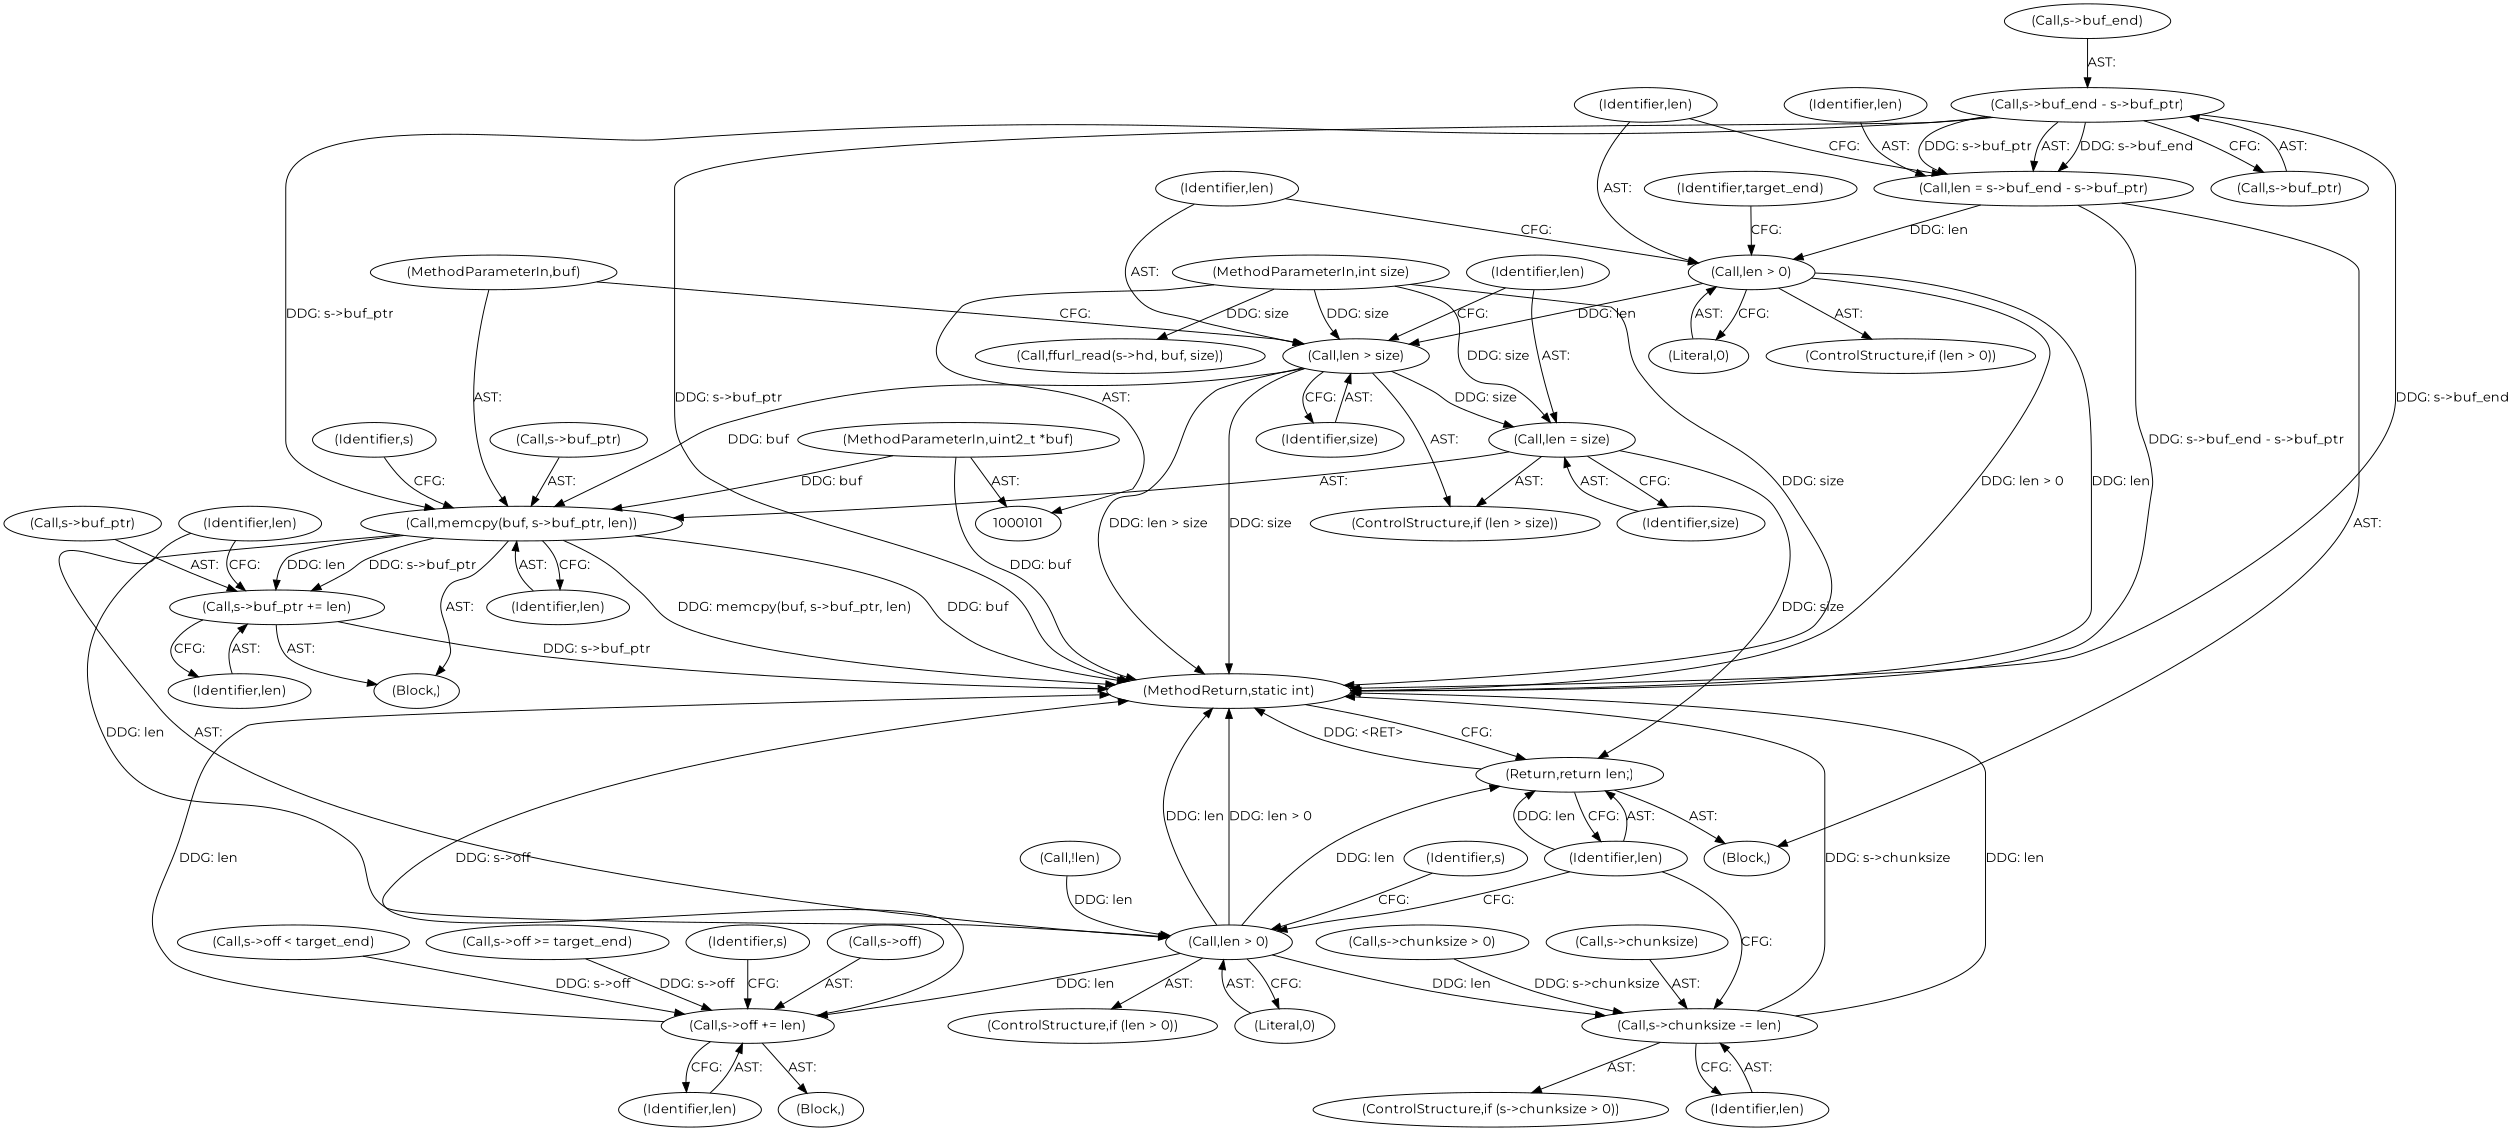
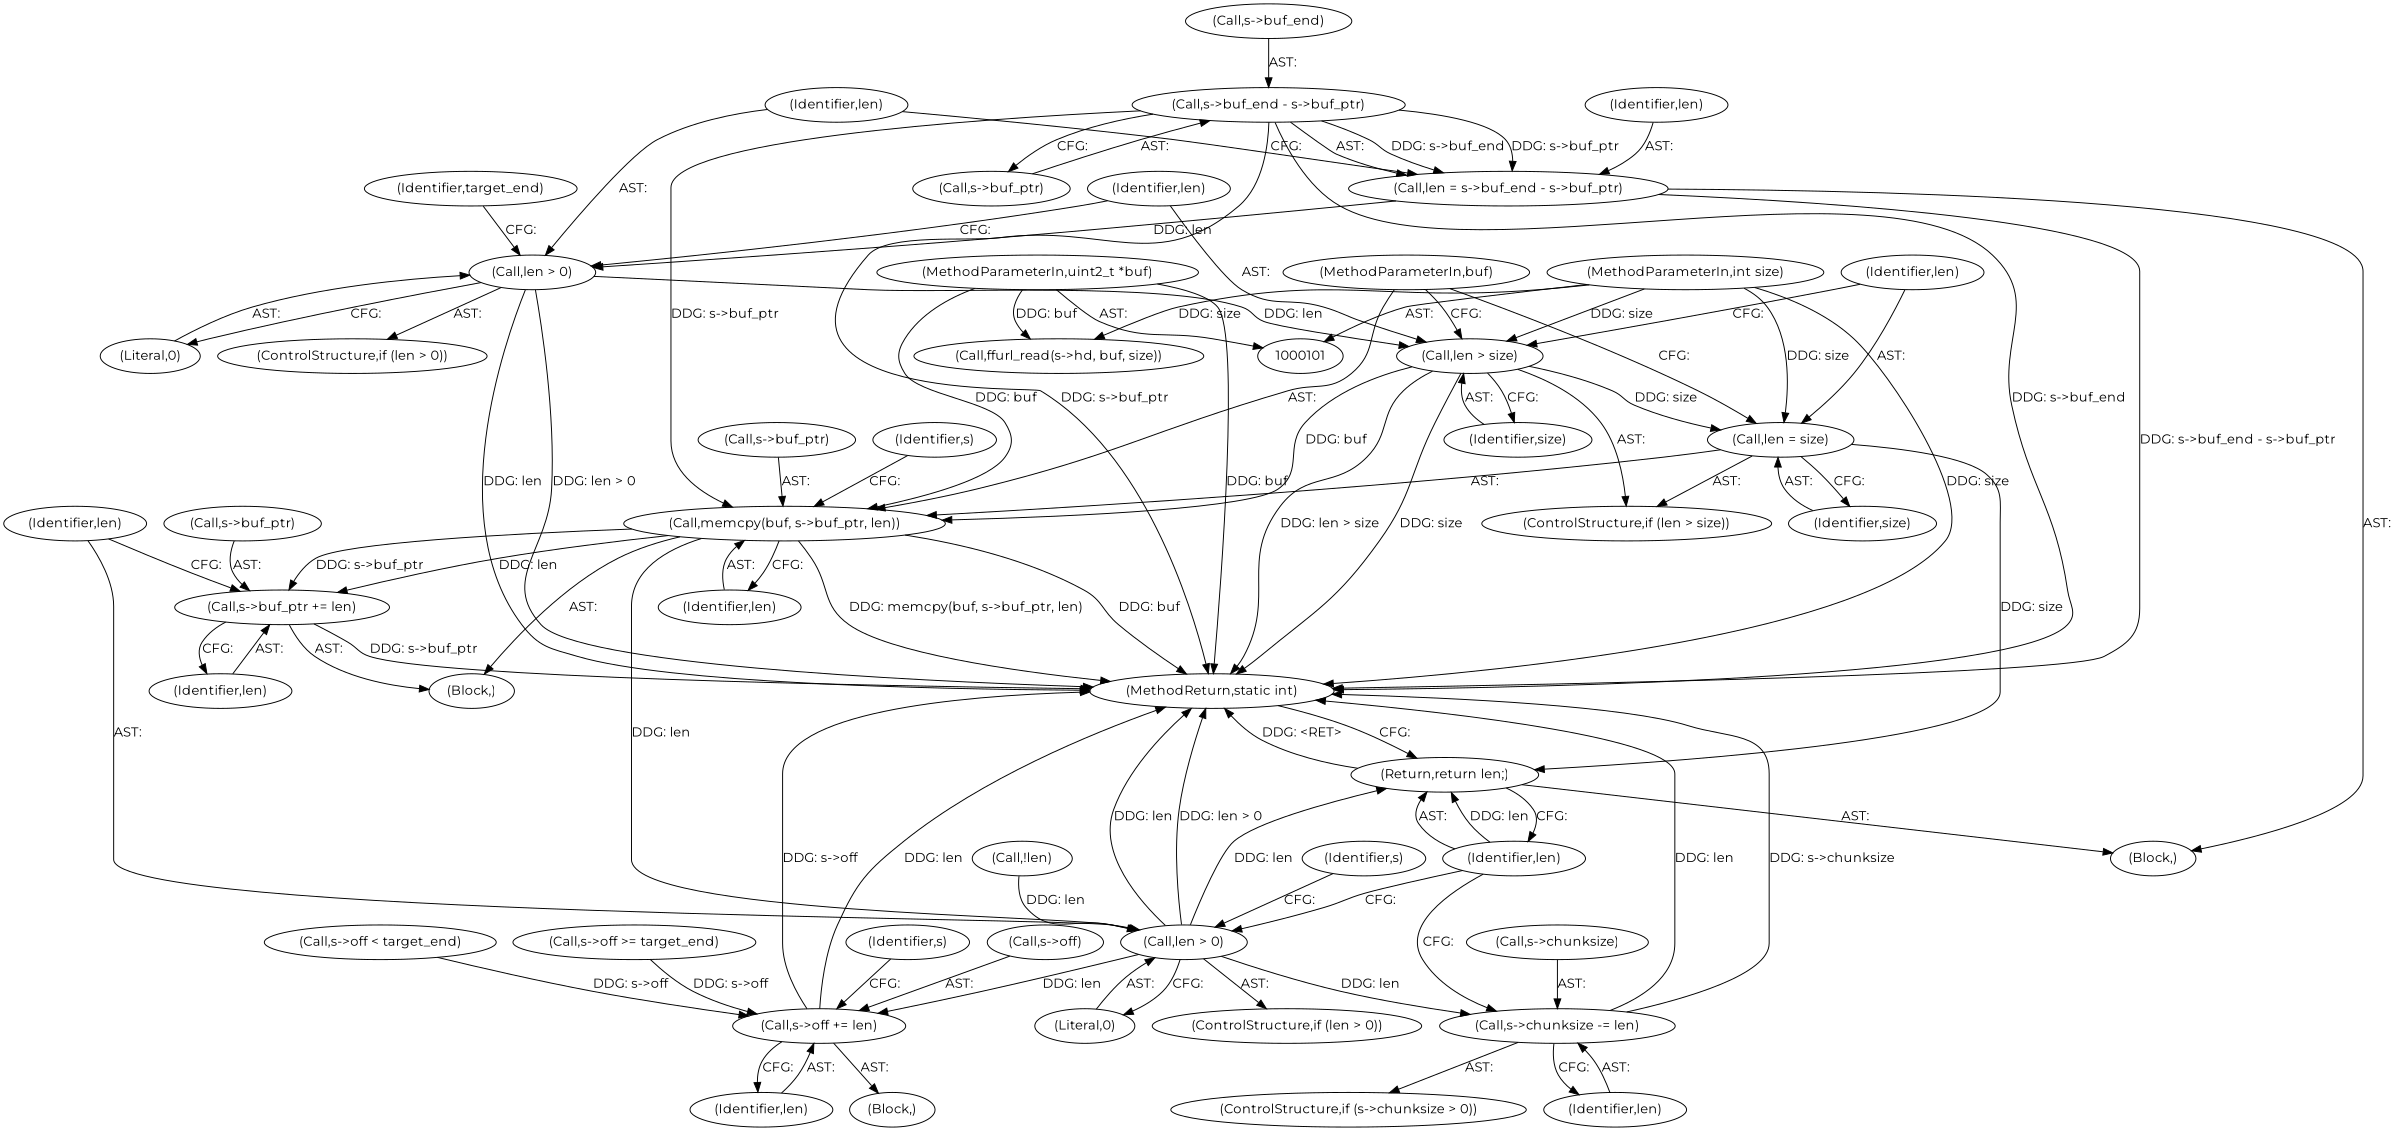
none -> (1014, 311)
none -> (1602, 347)
(1422, 942) -> none
